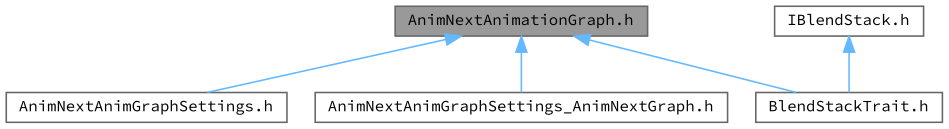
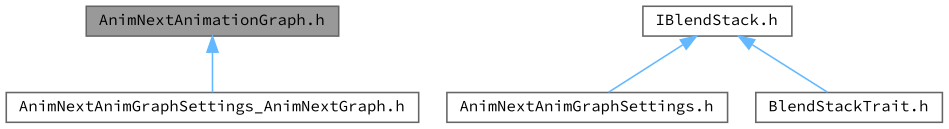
(327, 66) -> (646, 69)
(693, 66) -> none
